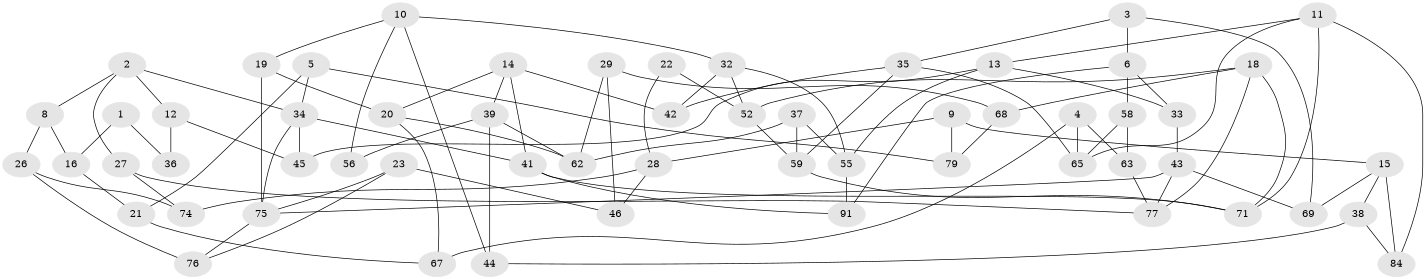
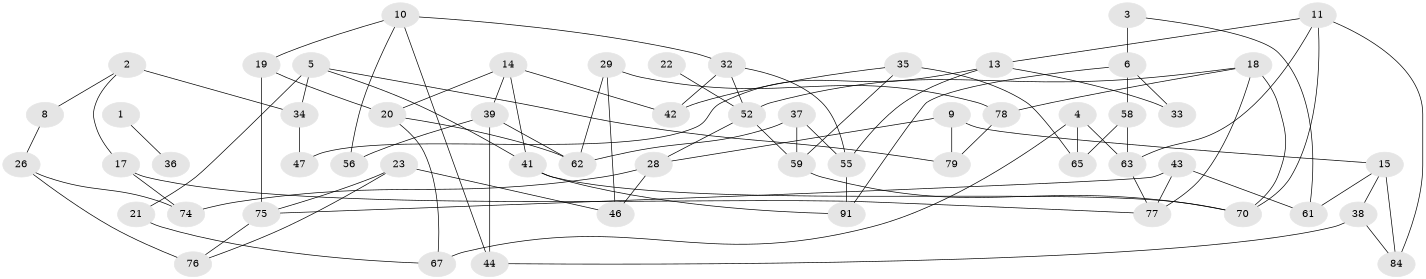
(1015, 40) -> none
(1214, 108) -> (1243, 114)
(644, 113) -> (716, 131)
(171, 115) -> none
(1002, 115) -> (1002, 115)
(399, 137) -> (424, 108)
(1177, 137) -> none
(271, 162) -> none
(71, 165) -> none
(121, 165) -> (121, 165)
(299, 165) -> (299, 165)
(1243, 214) -> (1243, 214)
(1309, 214) -> (1309, 214)
